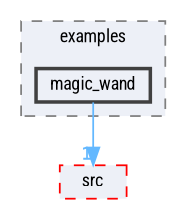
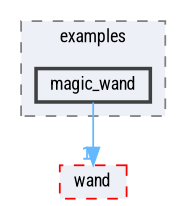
(93, 182) -> (93, 182)
